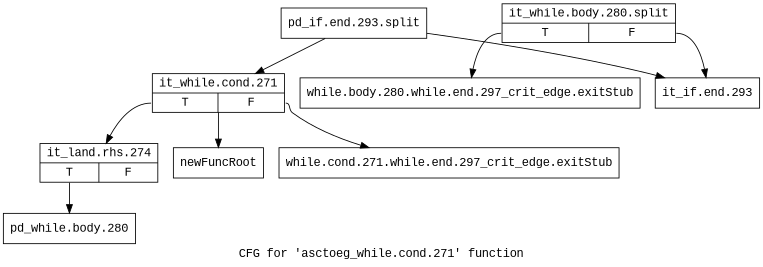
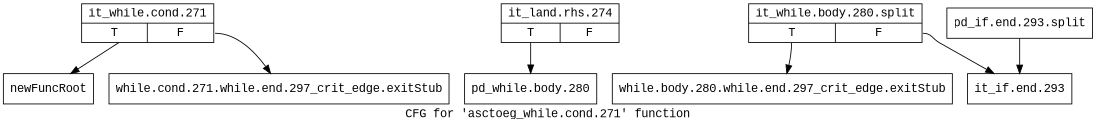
(294, 54) -> none
(126, 114) -> none
